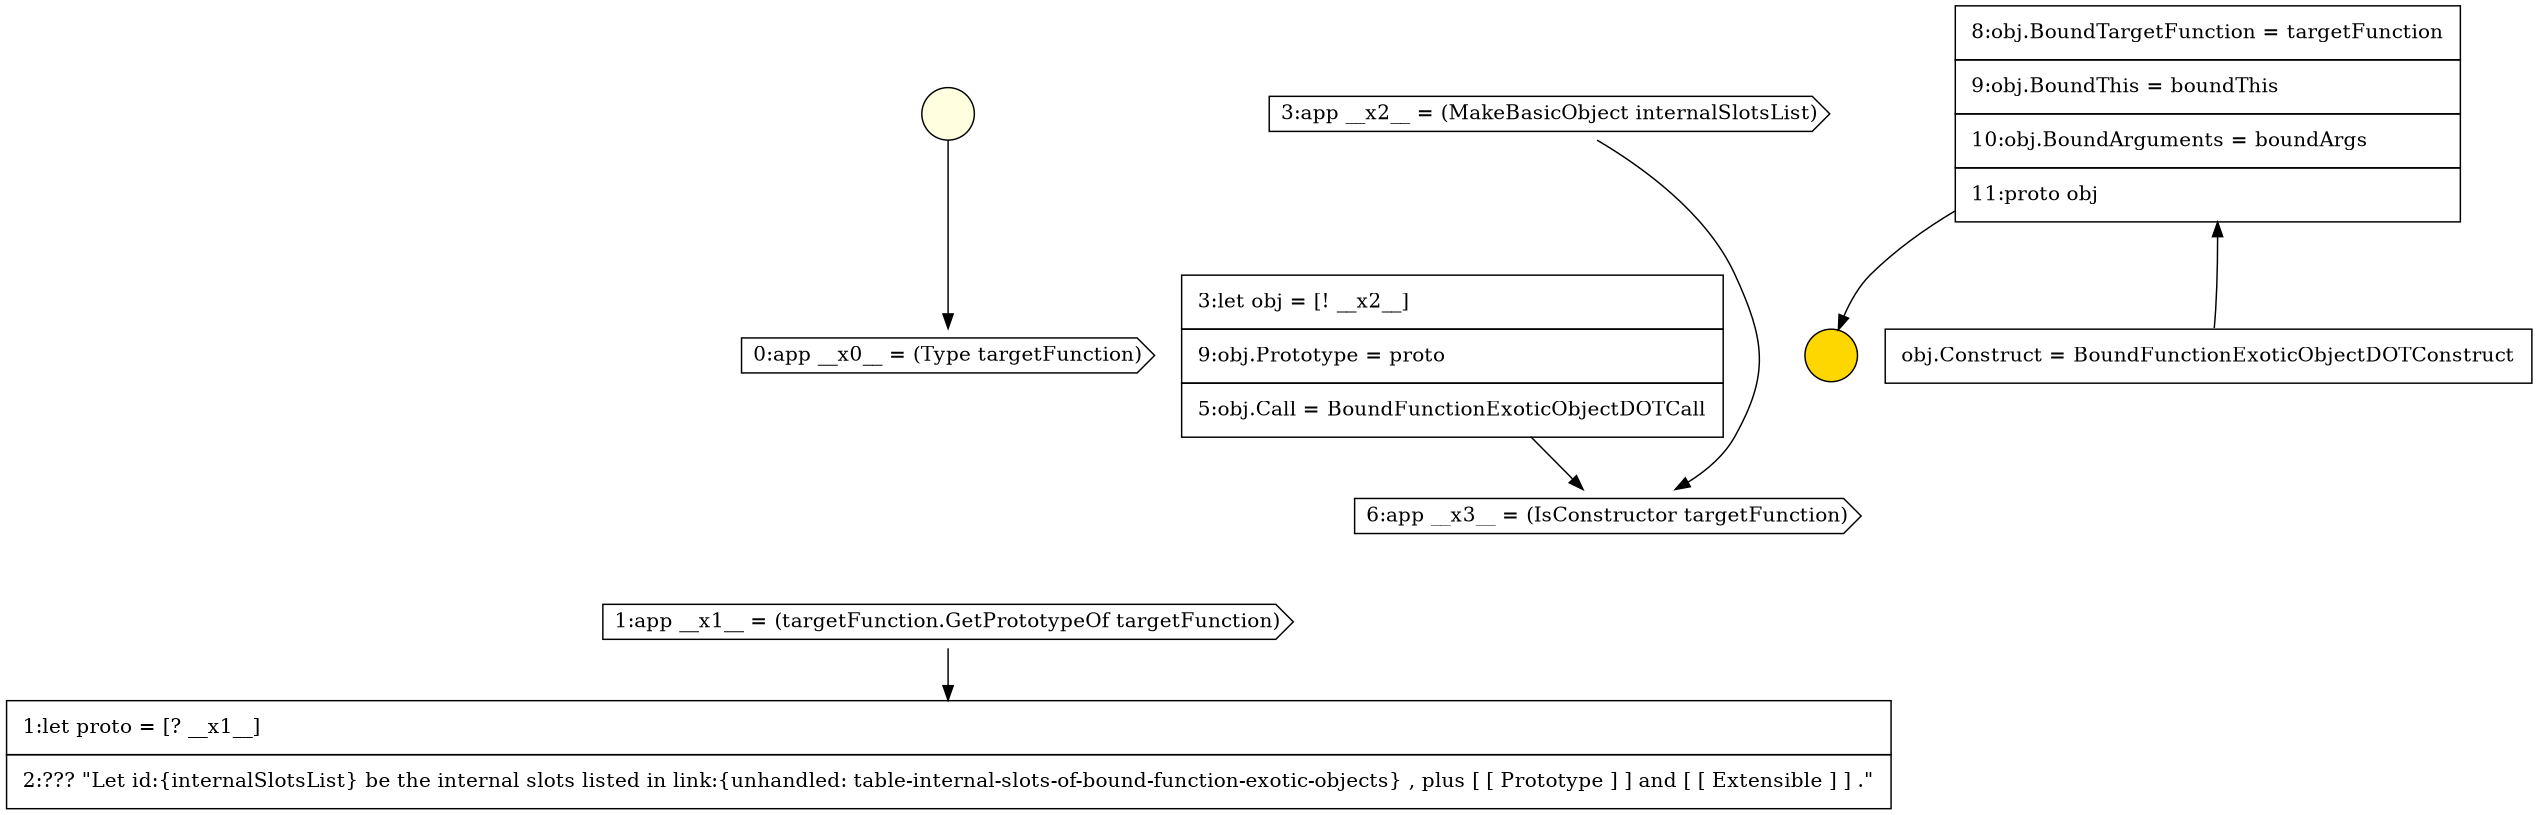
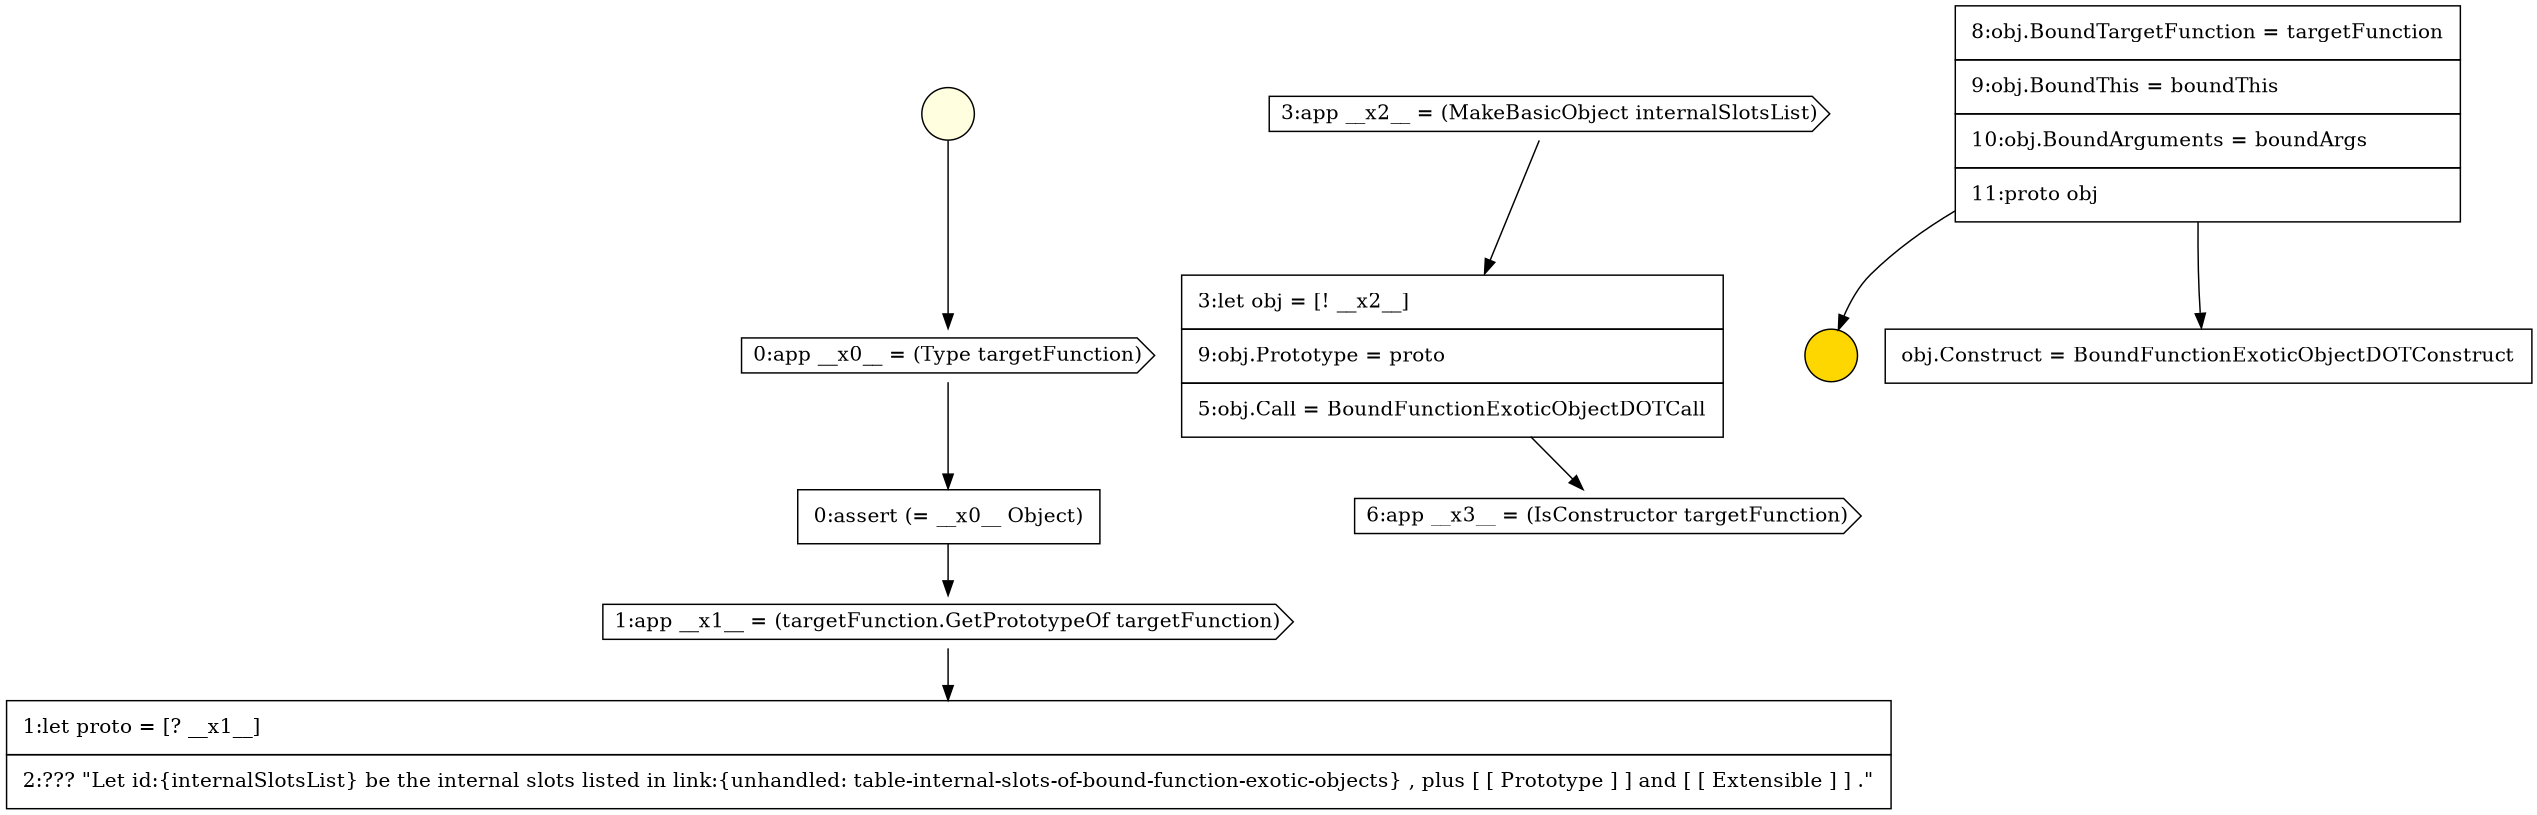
(2217, 282) -> (2198, 267)
(1743, 294) -> (1515, 200)
none -> (948, 516)
